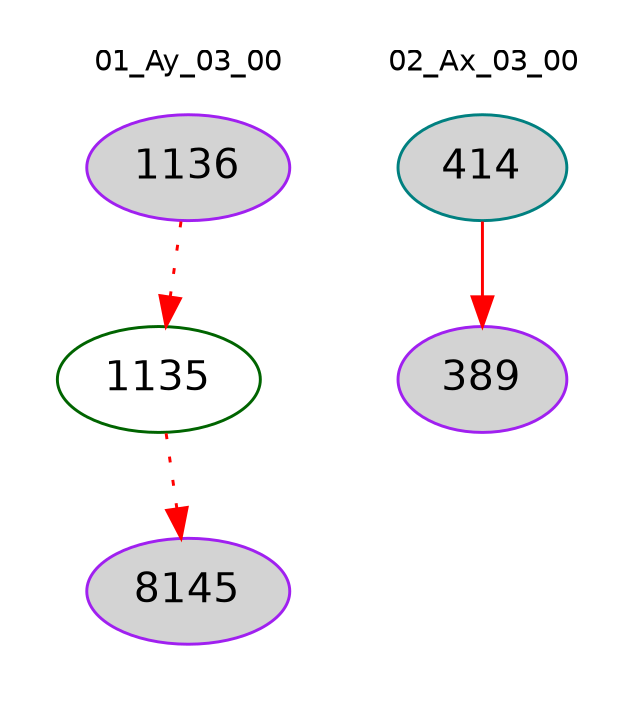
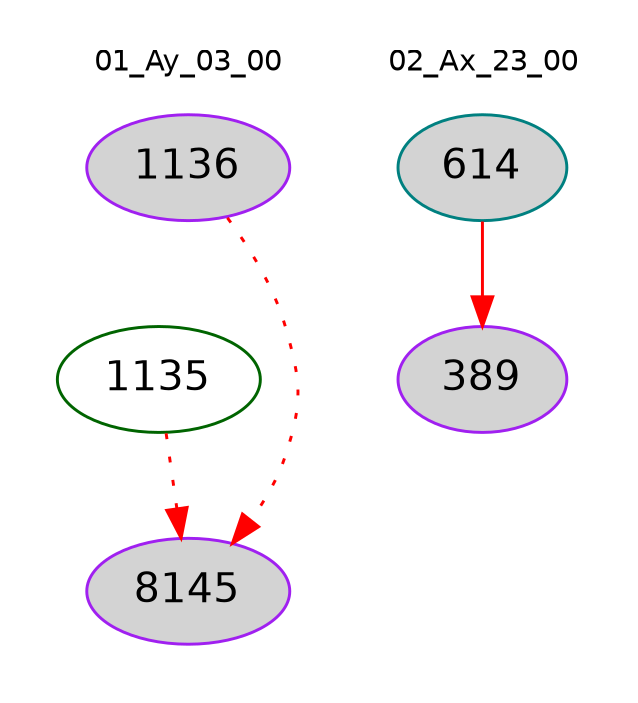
(484, 63) -> (484, 63)
(482, 168) -> (482, 168)
(176, 259) -> (295, 366)
